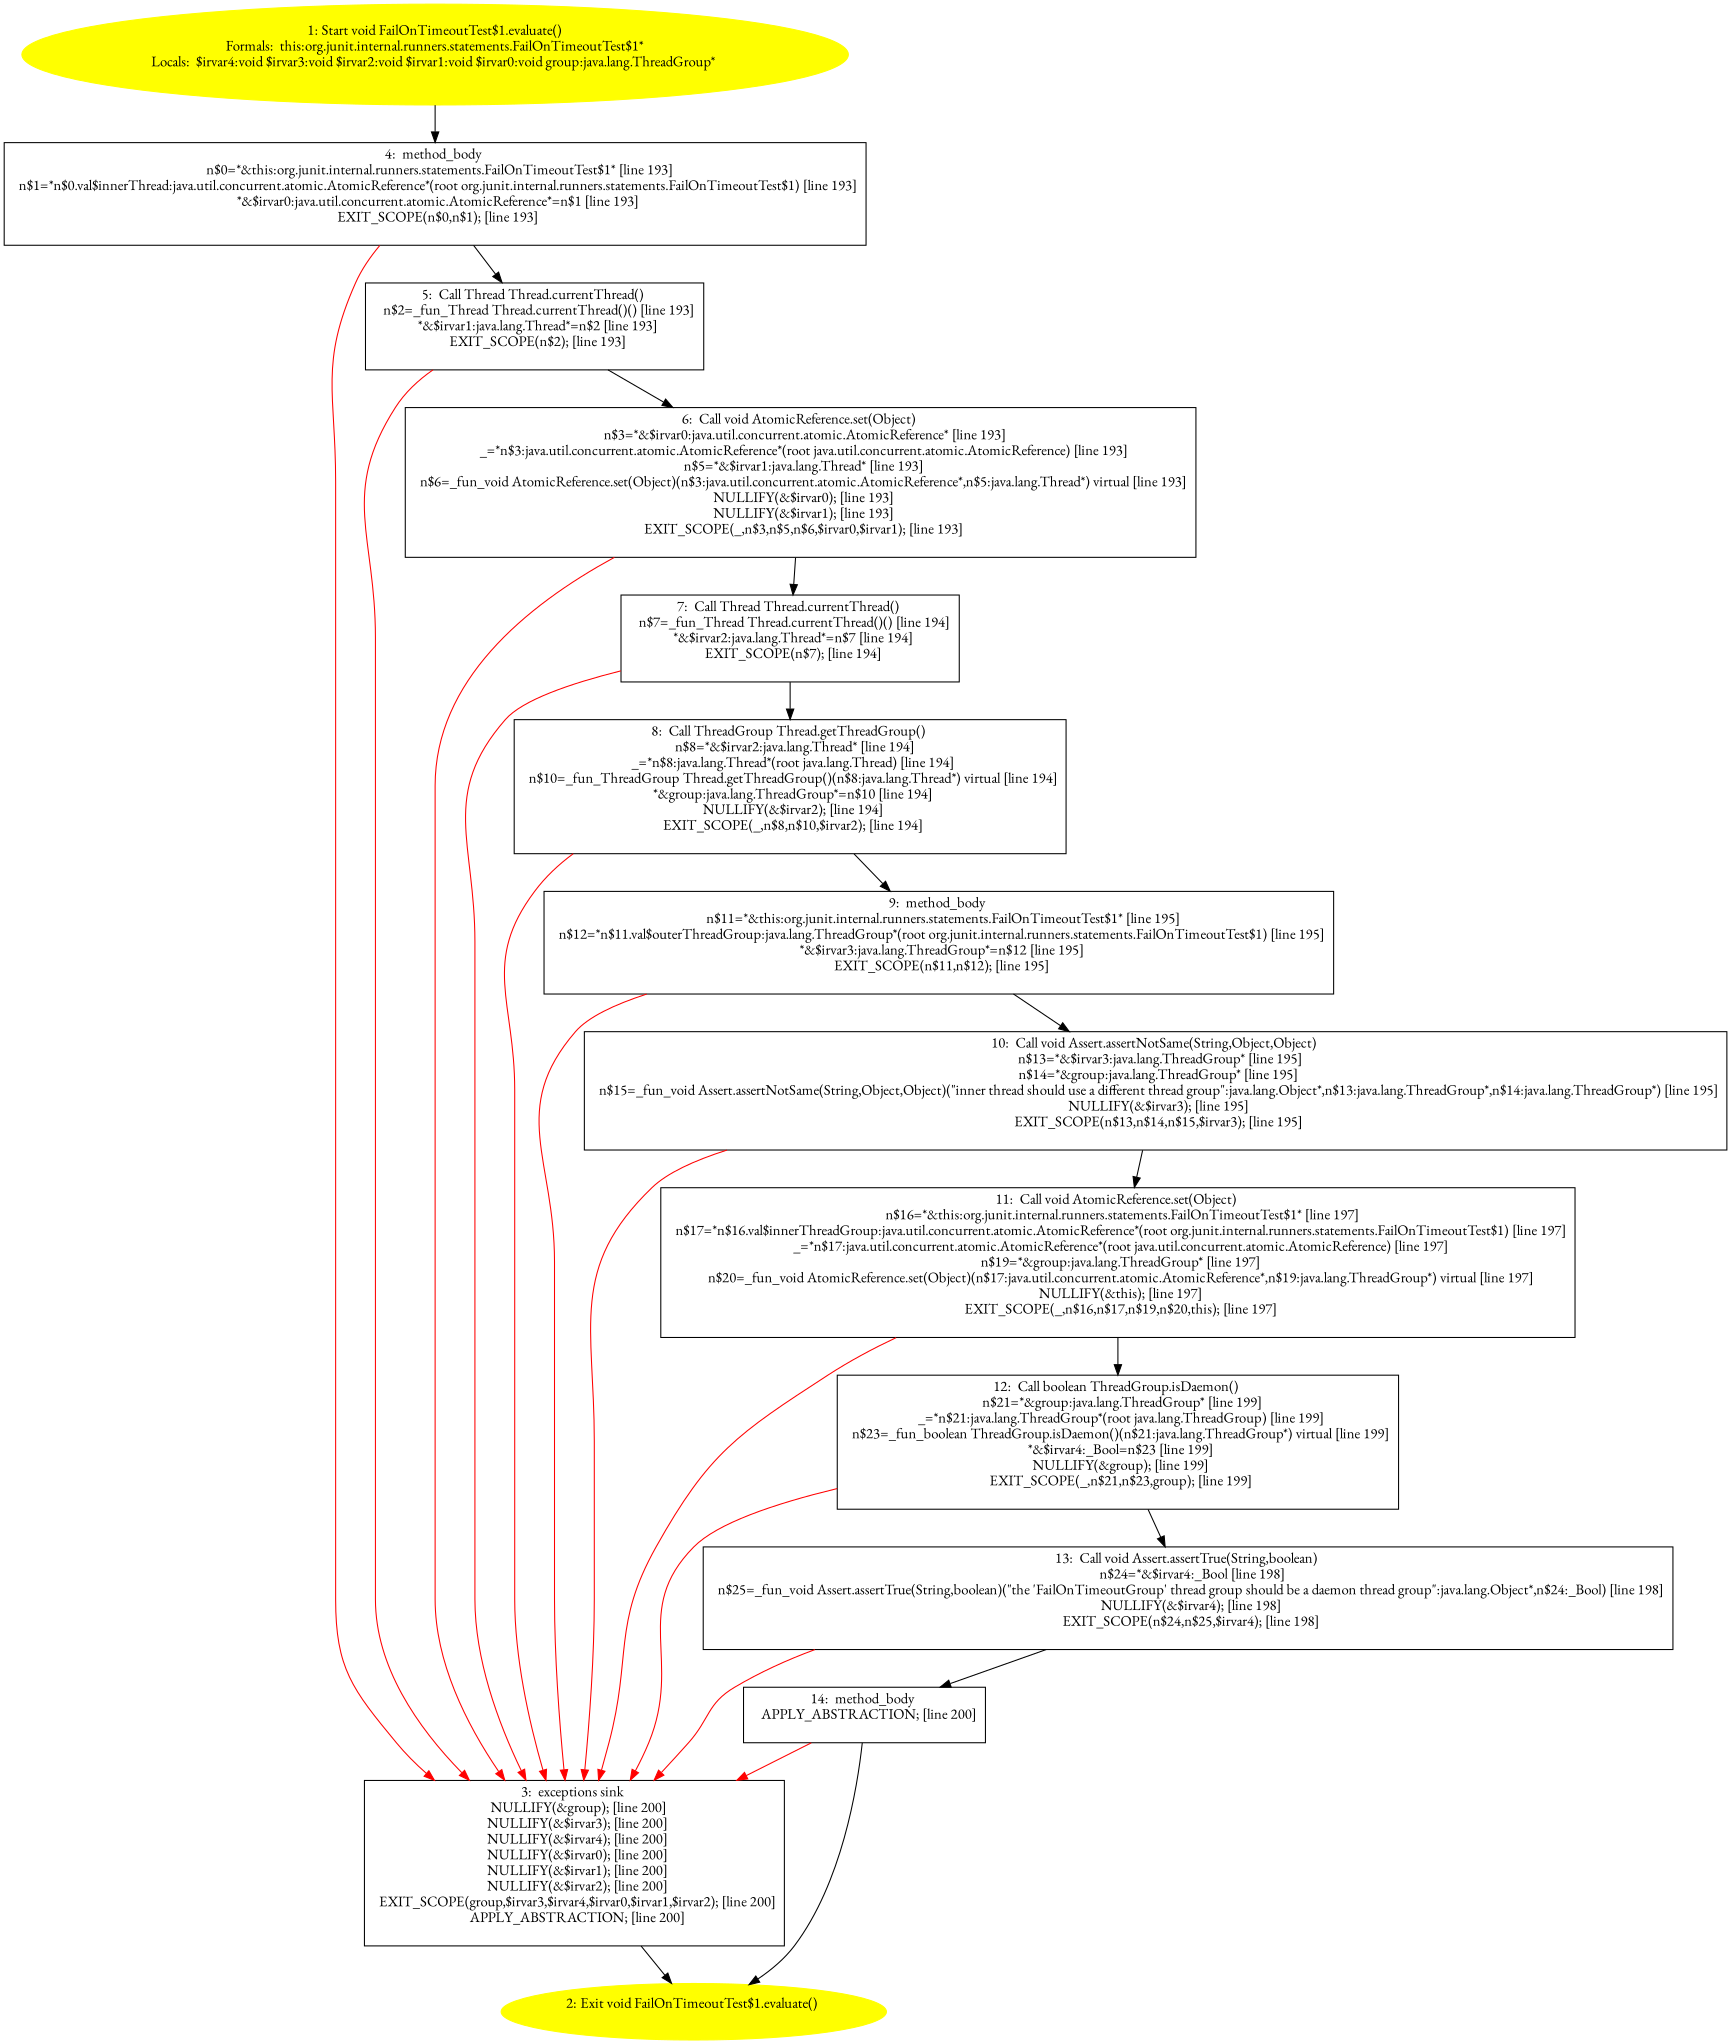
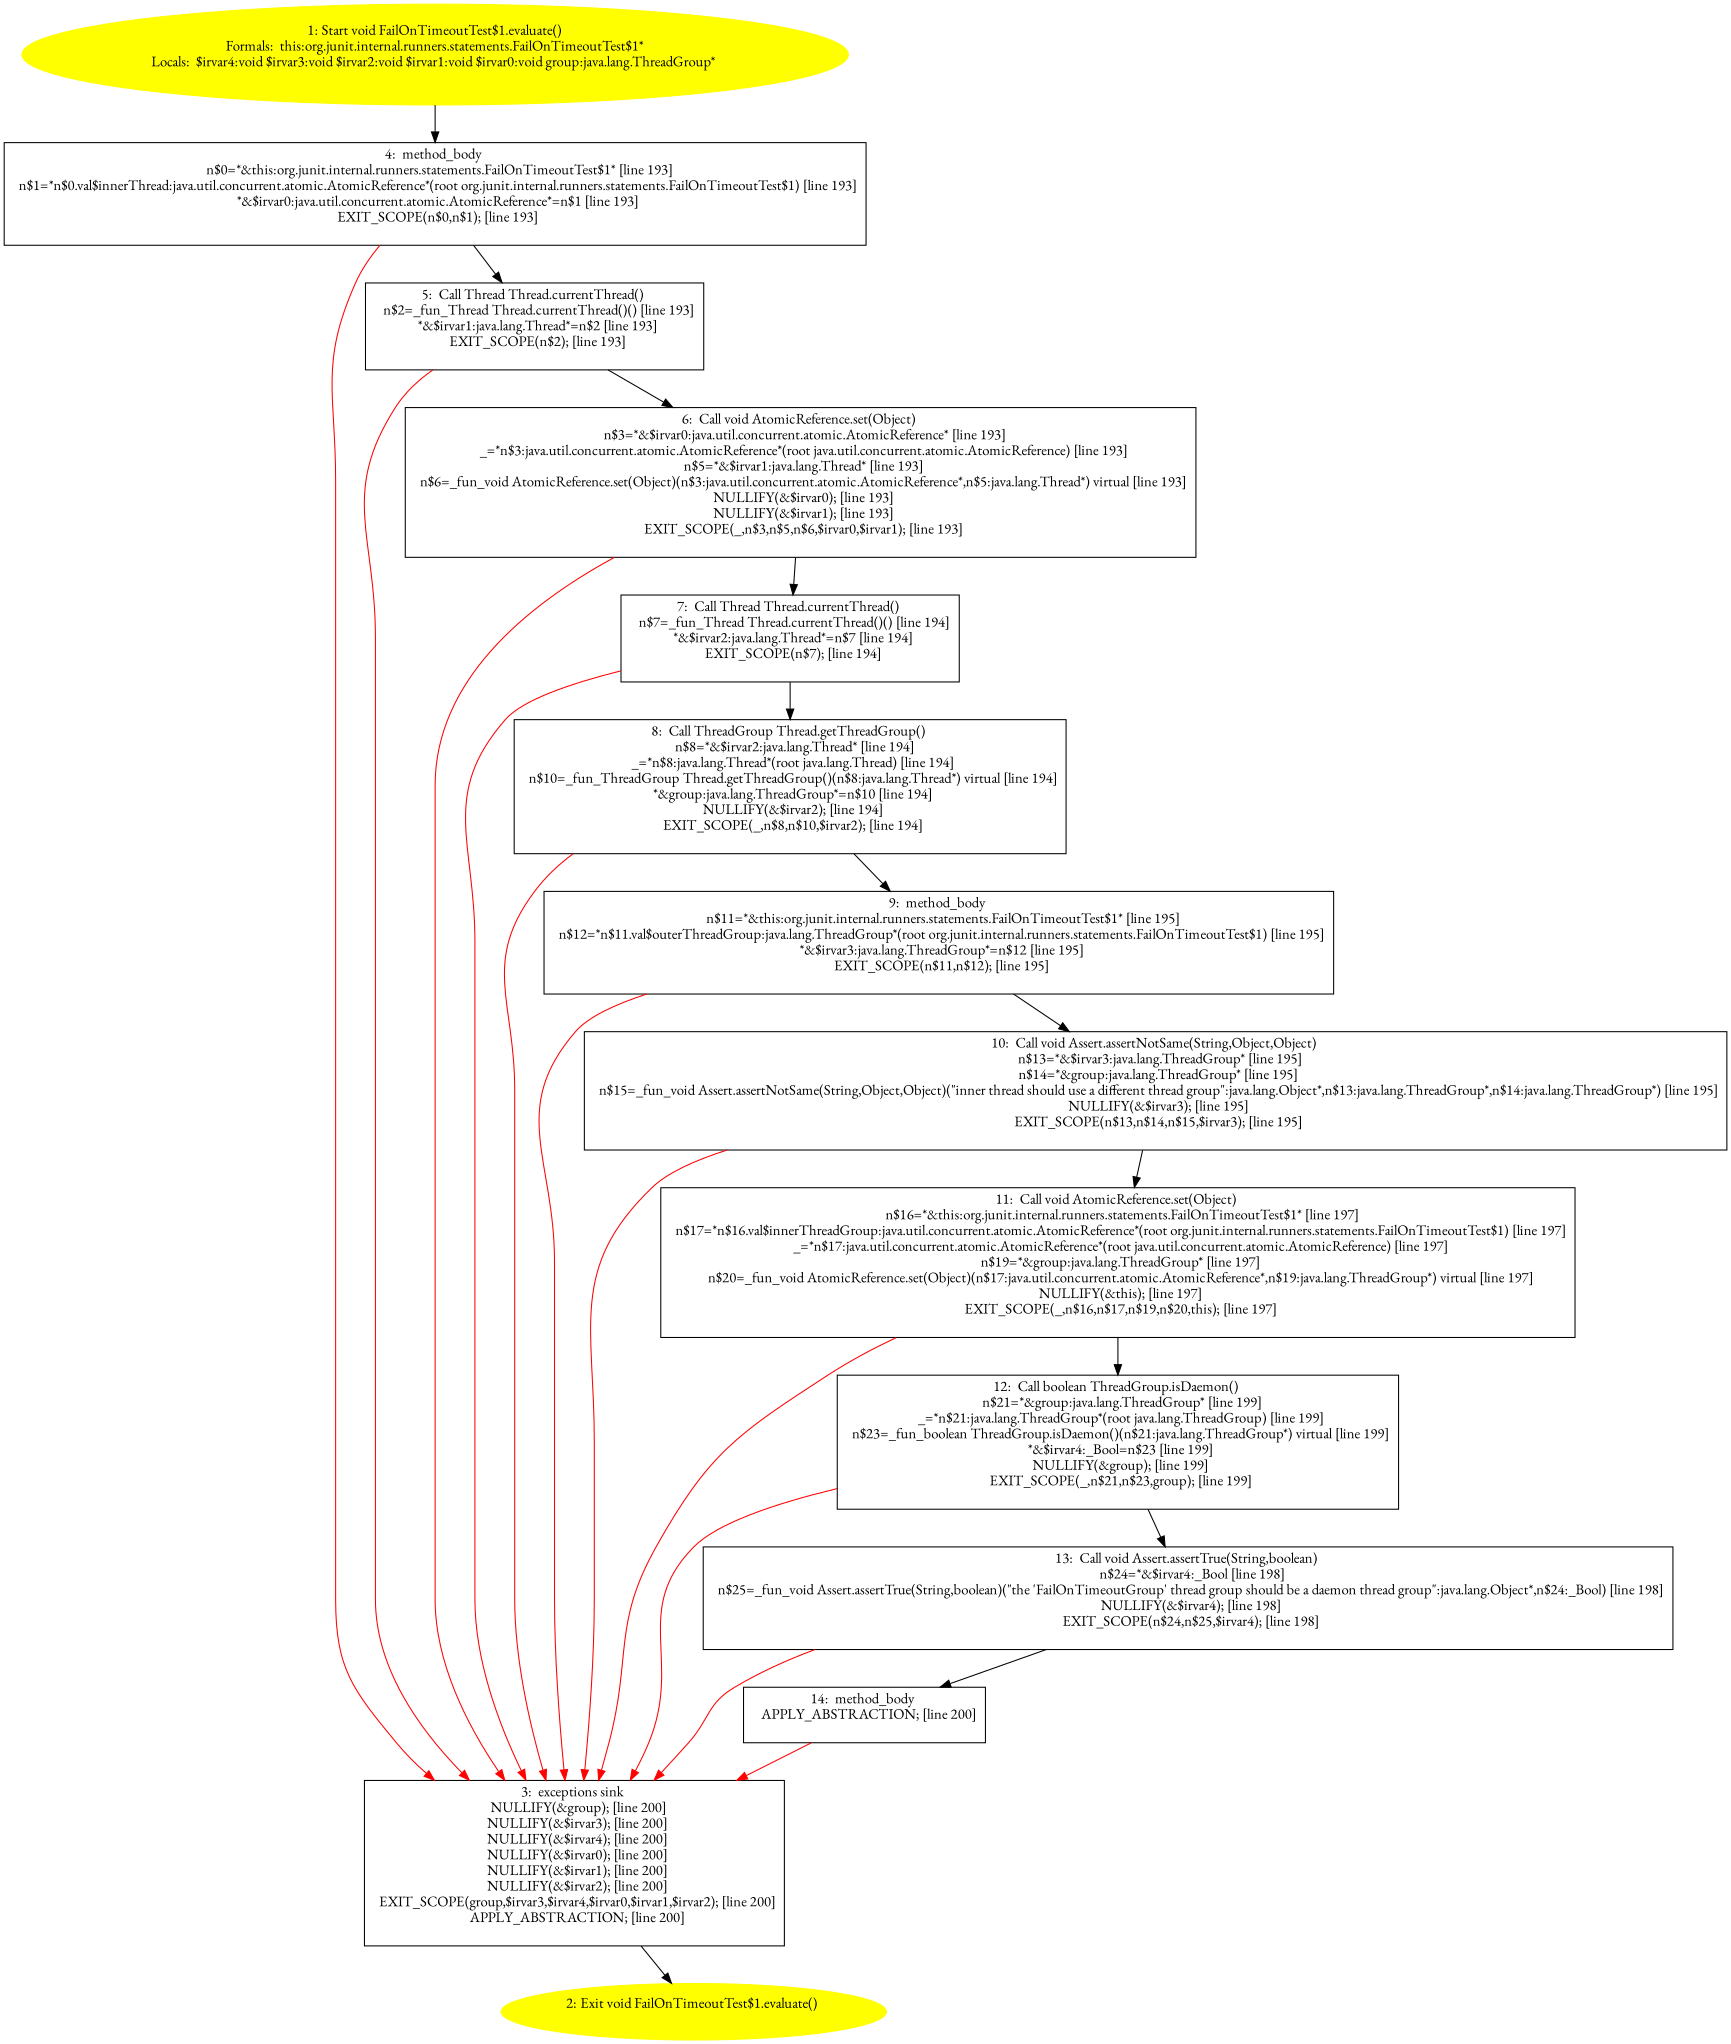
(833, 1872) -> none
